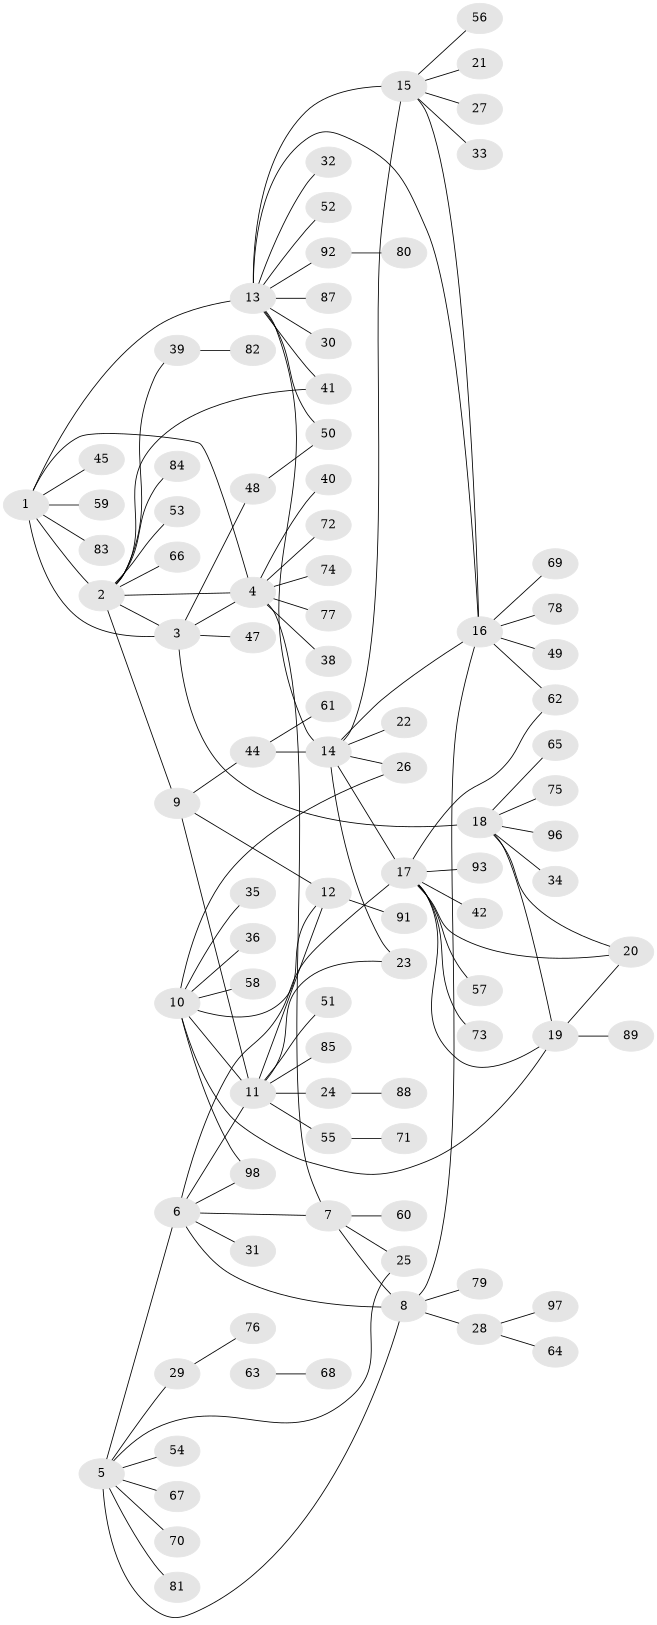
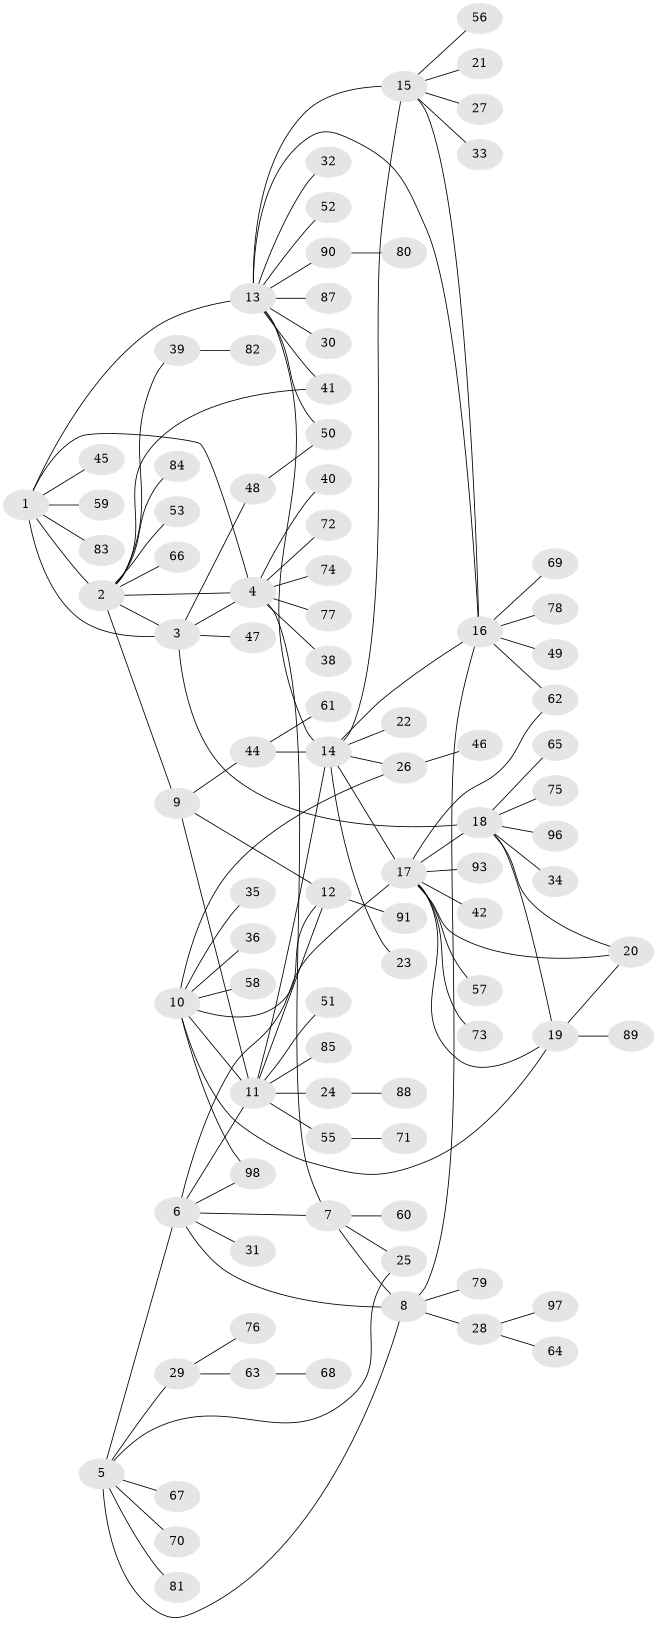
(329, 253) -> (329, 253)
none -> (480, 745)
none -> (442, 848)
(305, 981) -> (292, 931)
none -> (215, 1374)
(177, 1451) -> none
